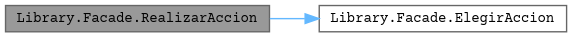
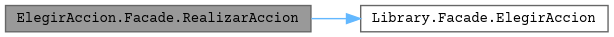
(138, 19) -> (158, 19)
